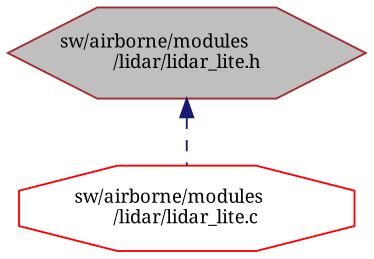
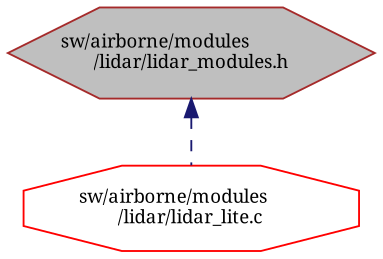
(187, 53) -> (191, 53)
